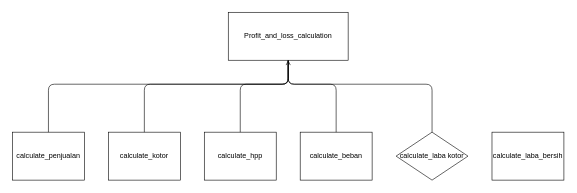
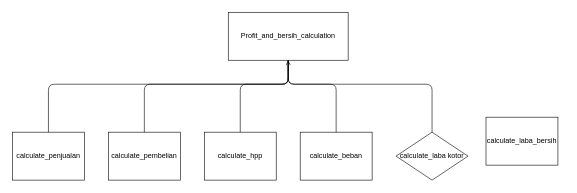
(288, 36) -> (288, 36)
(144, 156) -> (144, 156)
(528, 156) -> (522, 141)
